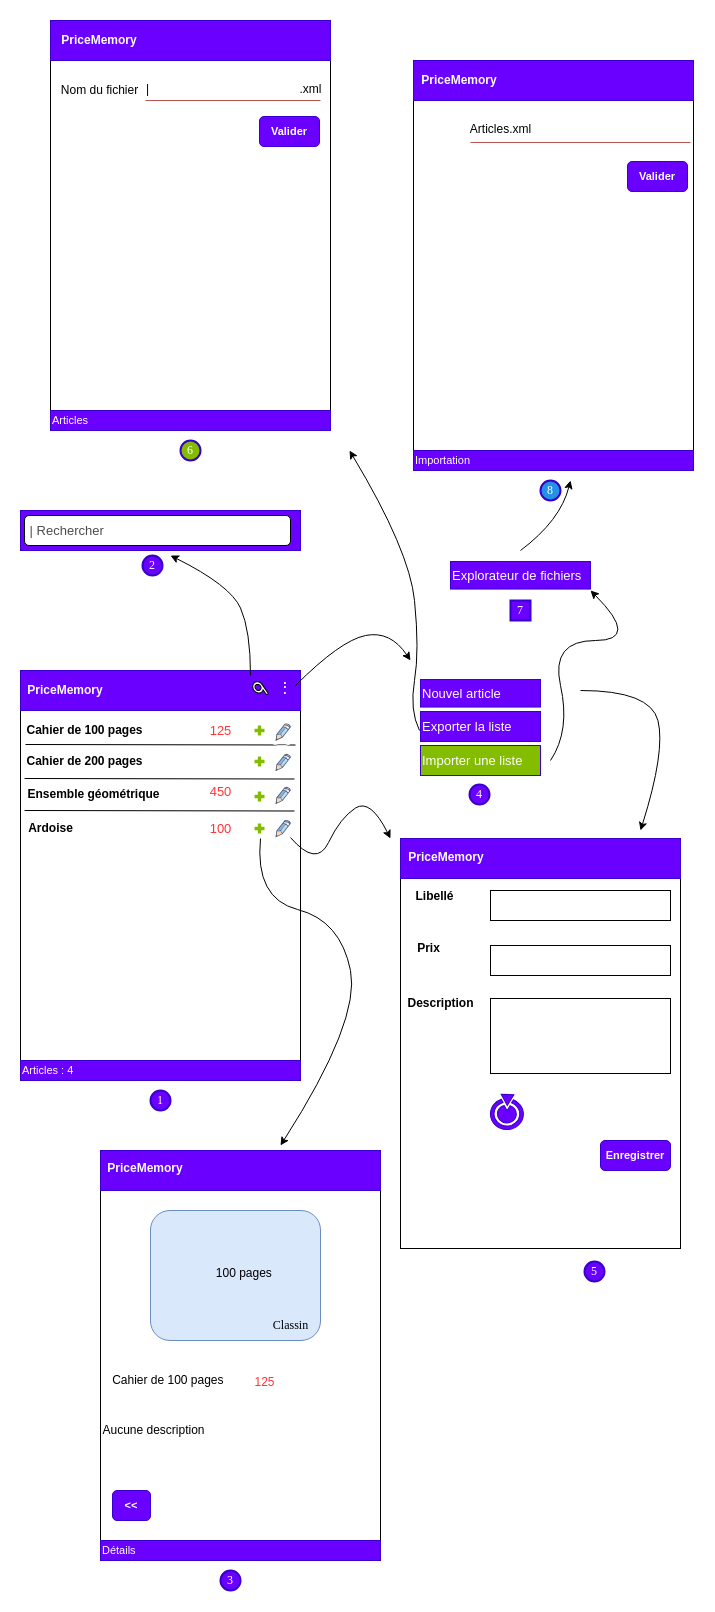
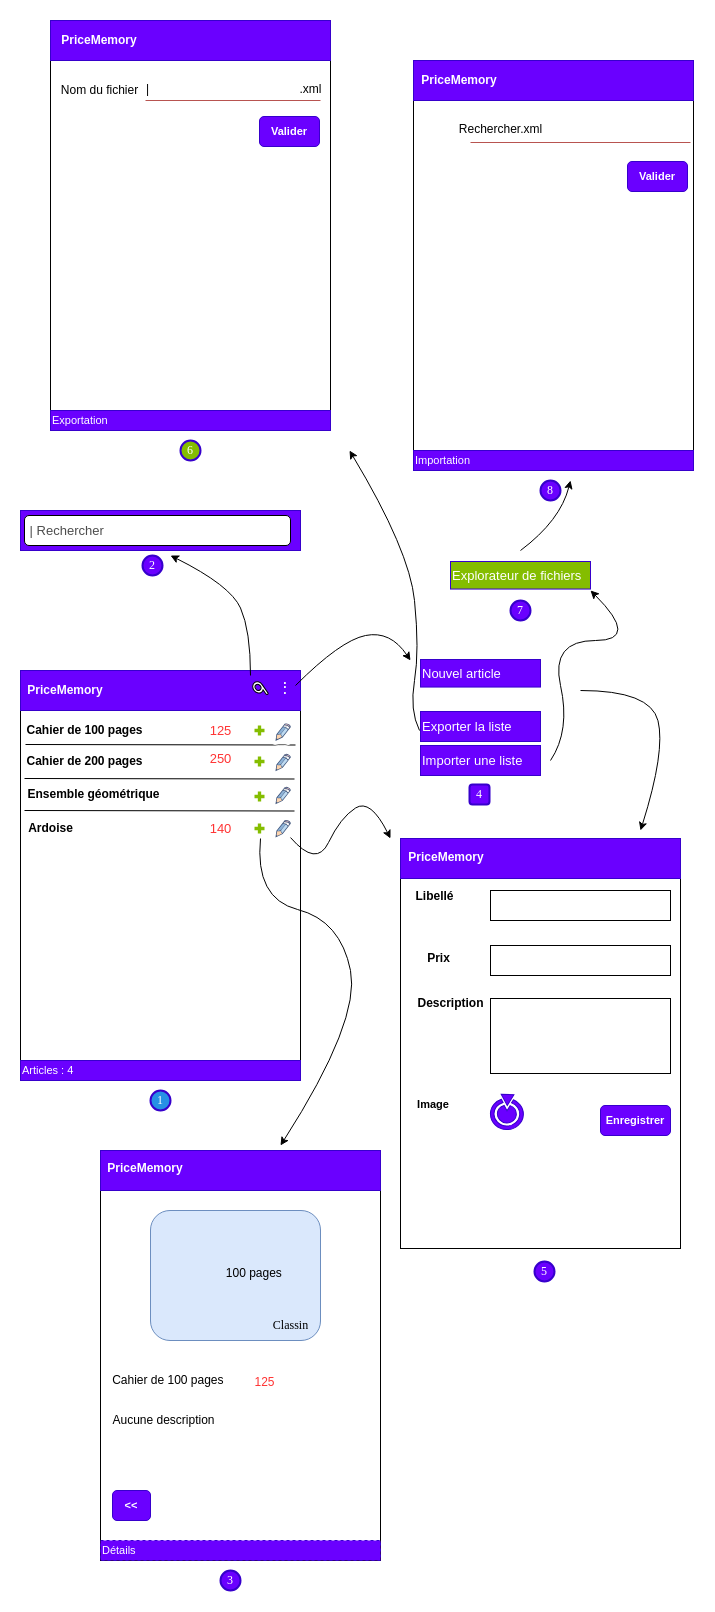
(501, 130) -> (501, 130)
(74, 421) -> (85, 421)
(551, 491) -> (551, 491)
(521, 575) -> (521, 575)
(521, 611) -> (521, 611)
(481, 693) -> (481, 673)
none -> (221, 759)
(481, 761) -> (481, 761)
(221, 792) -> none
(480, 795) -> (480, 795)
(221, 829) -> (221, 829)
(429, 949) -> (439, 959)
(441, 1004) -> (451, 1004)
(161, 1101) -> (161, 1101)
none -> (434, 1105)
(636, 1156) -> (636, 1121)
(595, 1272) -> (545, 1272)
(246, 1274) -> (256, 1274)
(153, 1431) -> (163, 1421)
(241, 1551) -> (241, 1551)
